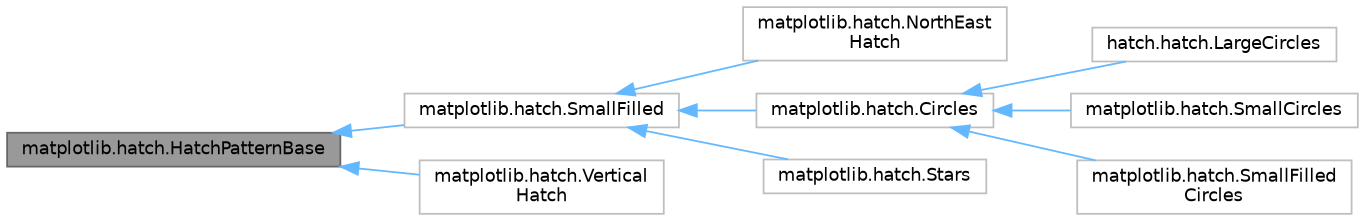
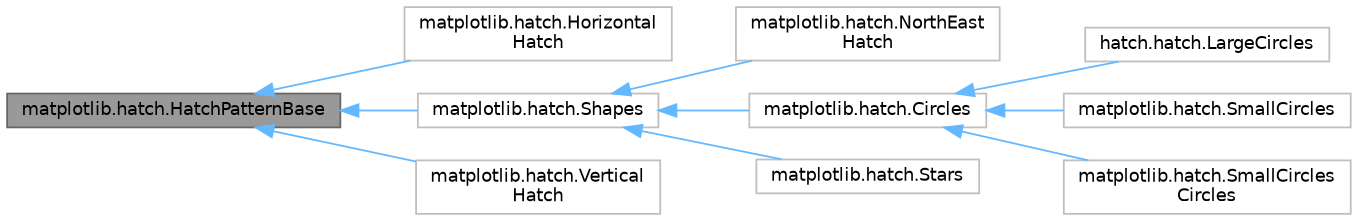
none -> (538, 34)
(542, 110) -> (538, 110)
(1214, 187) -> (1207, 187)
